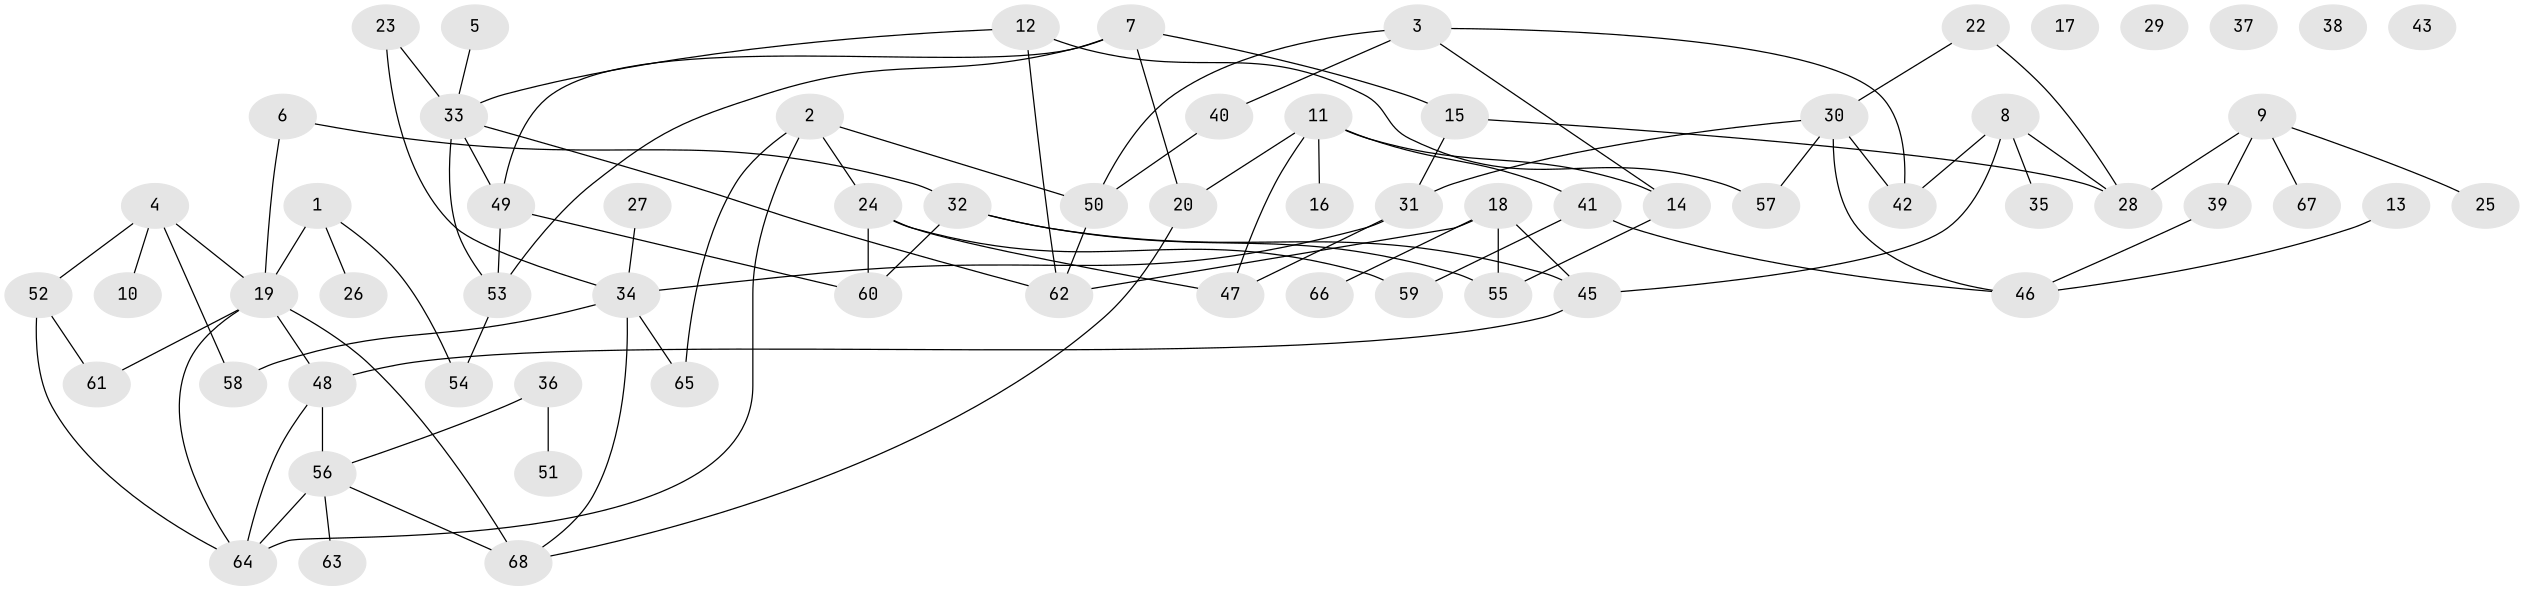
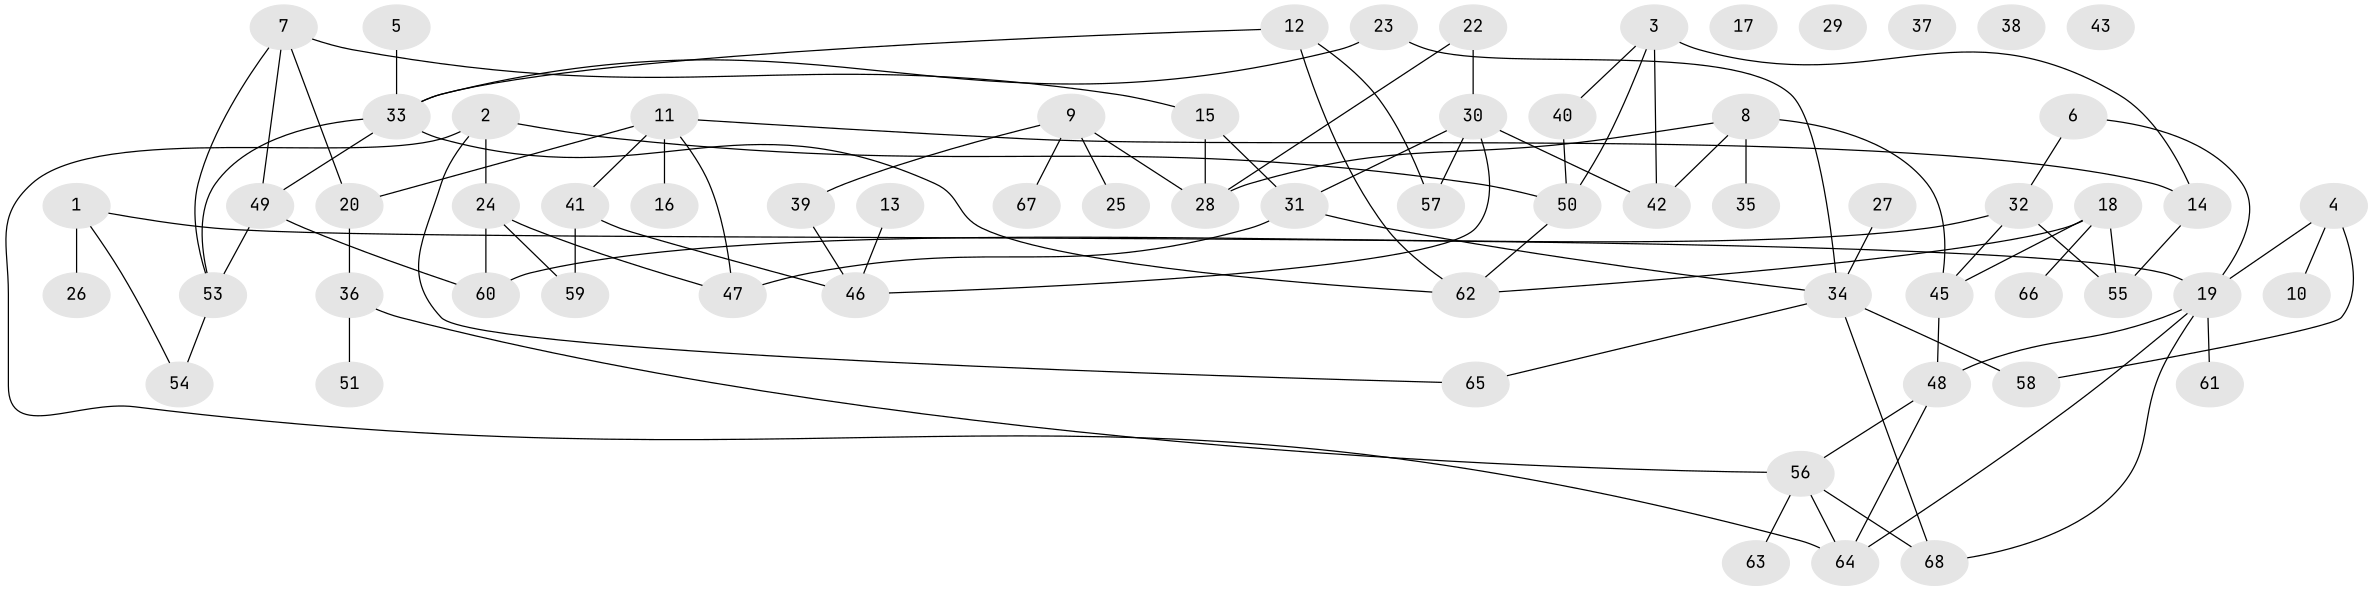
(38, 295) -> none
(894, 447) -> (349, 254)
